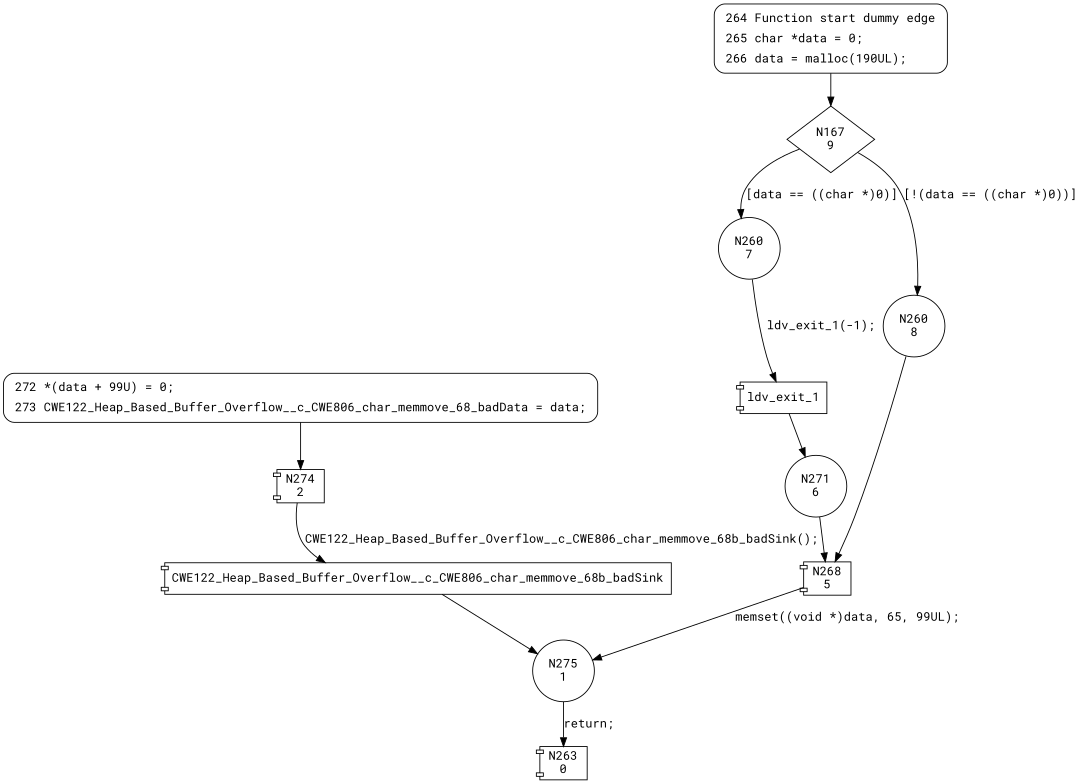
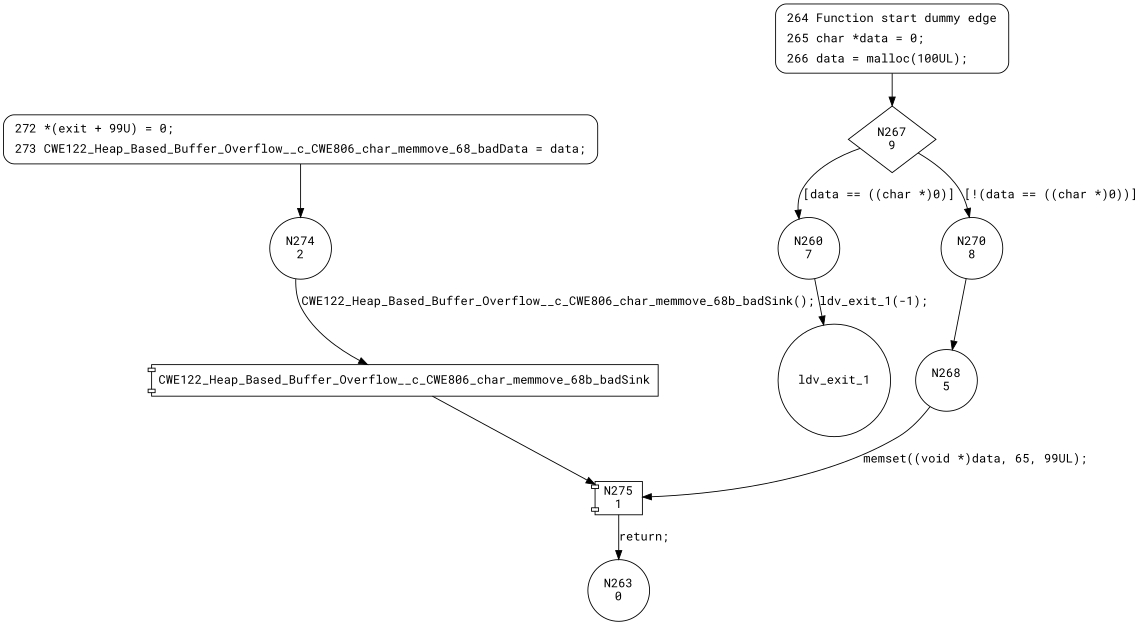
(831, 59) -> (892, 59)
(831, 139) -> (892, 139)
(914, 326) -> (972, 248)
(109, 387) -> (109, 129)
(783, 398) -> (834, 380)
(301, 486) -> (301, 248)
(816, 486) -> none
(827, 579) -> (946, 380)
(564, 671) -> (619, 498)
(564, 763) -> (619, 590)
